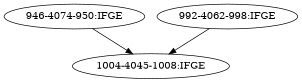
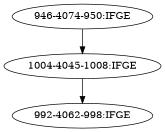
(192, 39) -> (82, 88)
